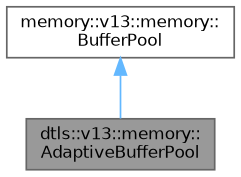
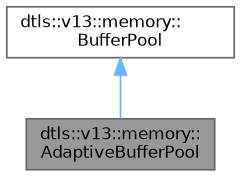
(121, 32) -> (121, 32)
